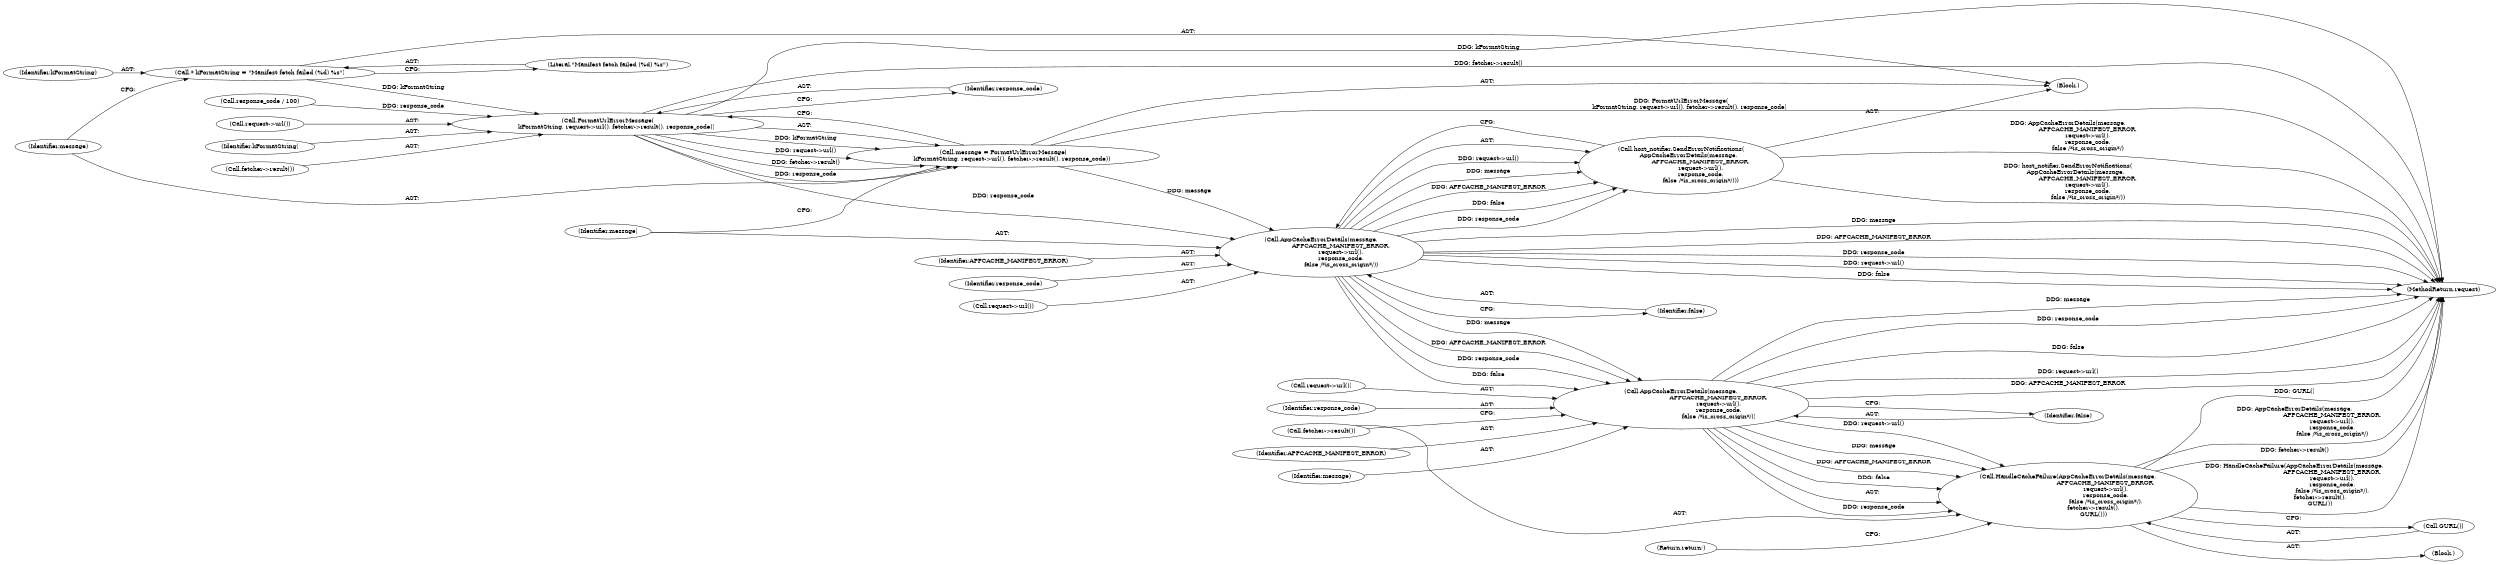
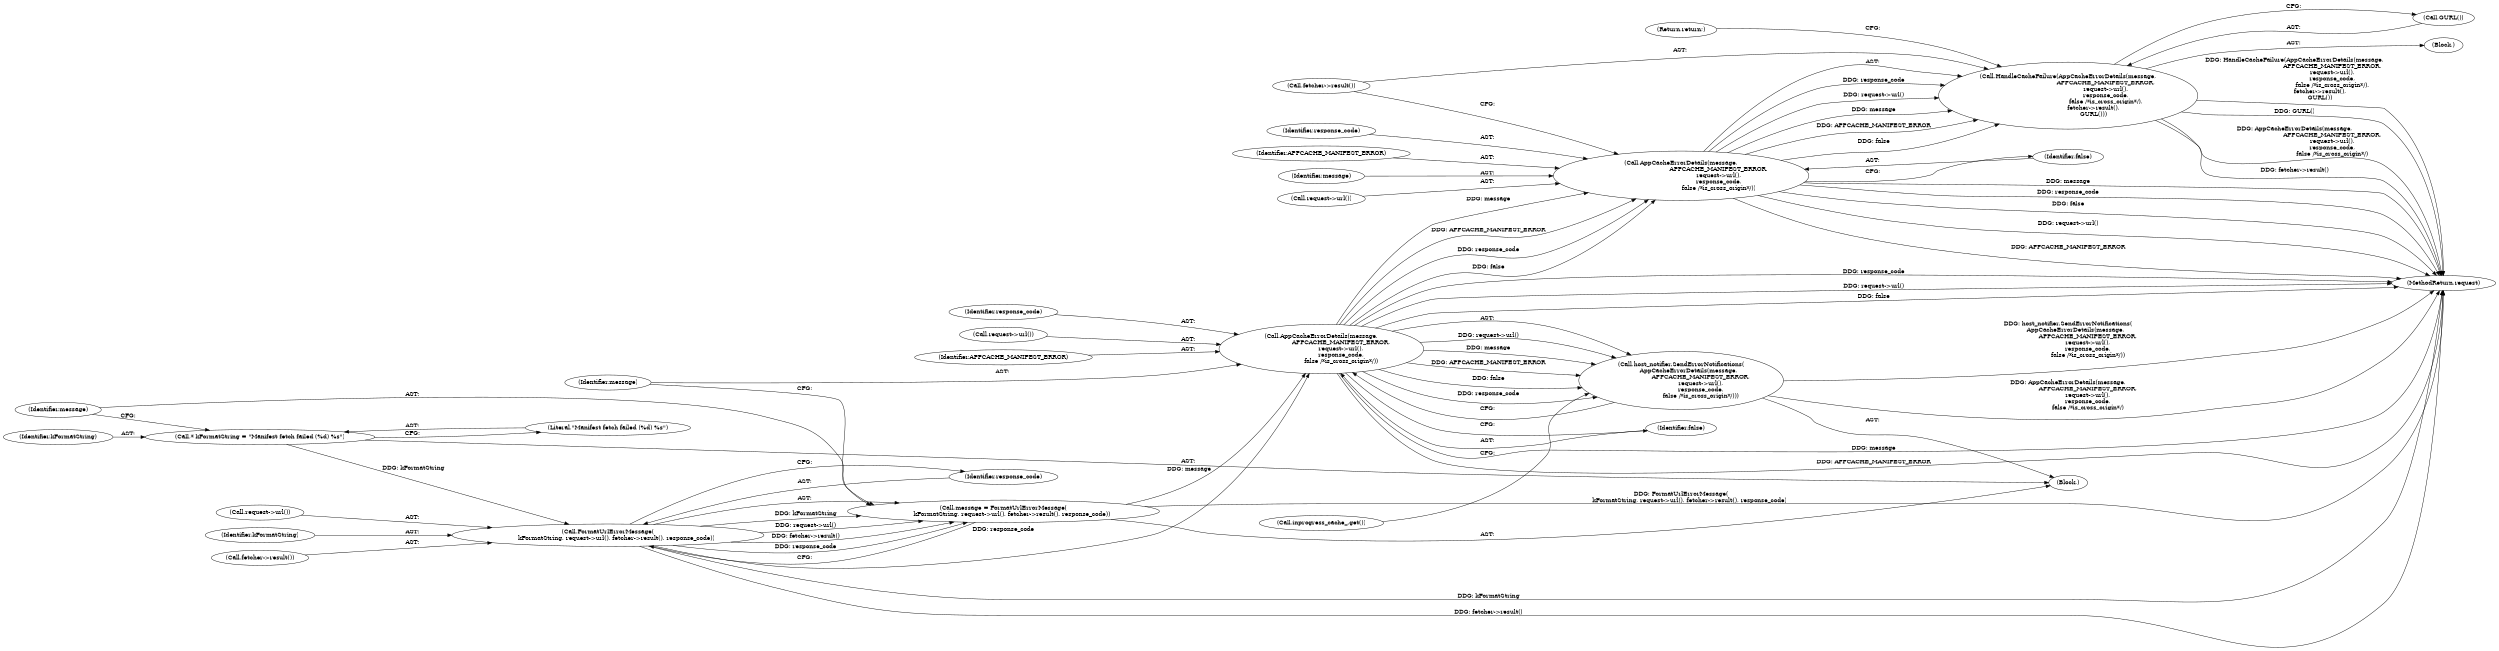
(260, 101) -> none
none -> (1321, 523)
